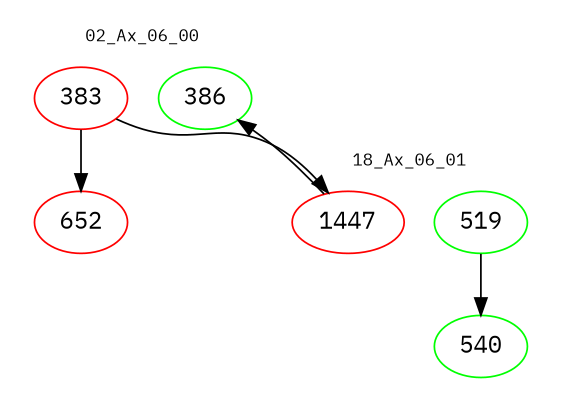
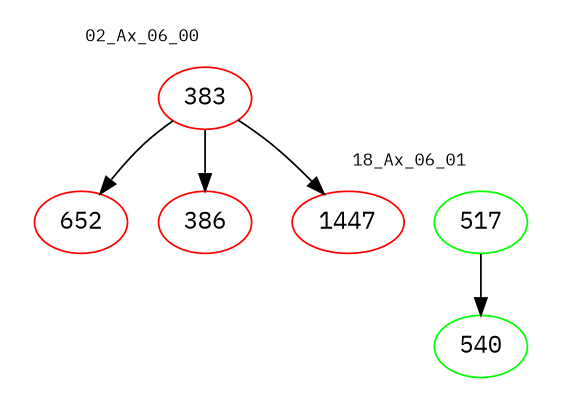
(205, 98) -> (205, 222)
(290, 160) -> (205, 152)
(481, 222) -> (481, 222)
